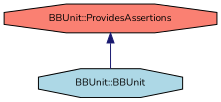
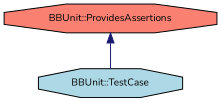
(111, 83) -> (111, 83)
